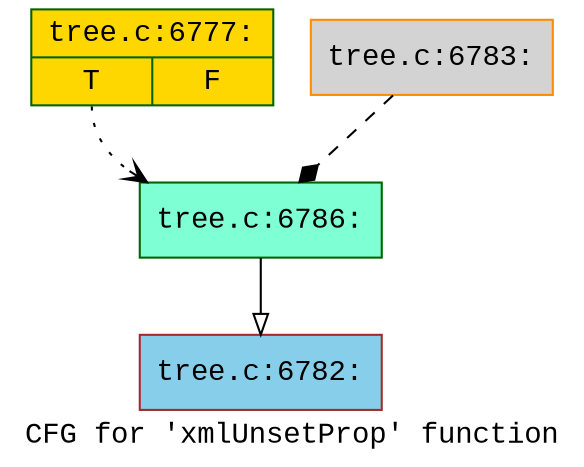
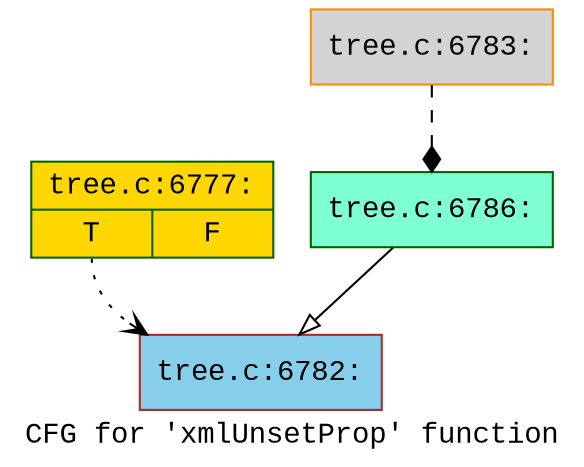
(103, 143) -> (103, 295)
